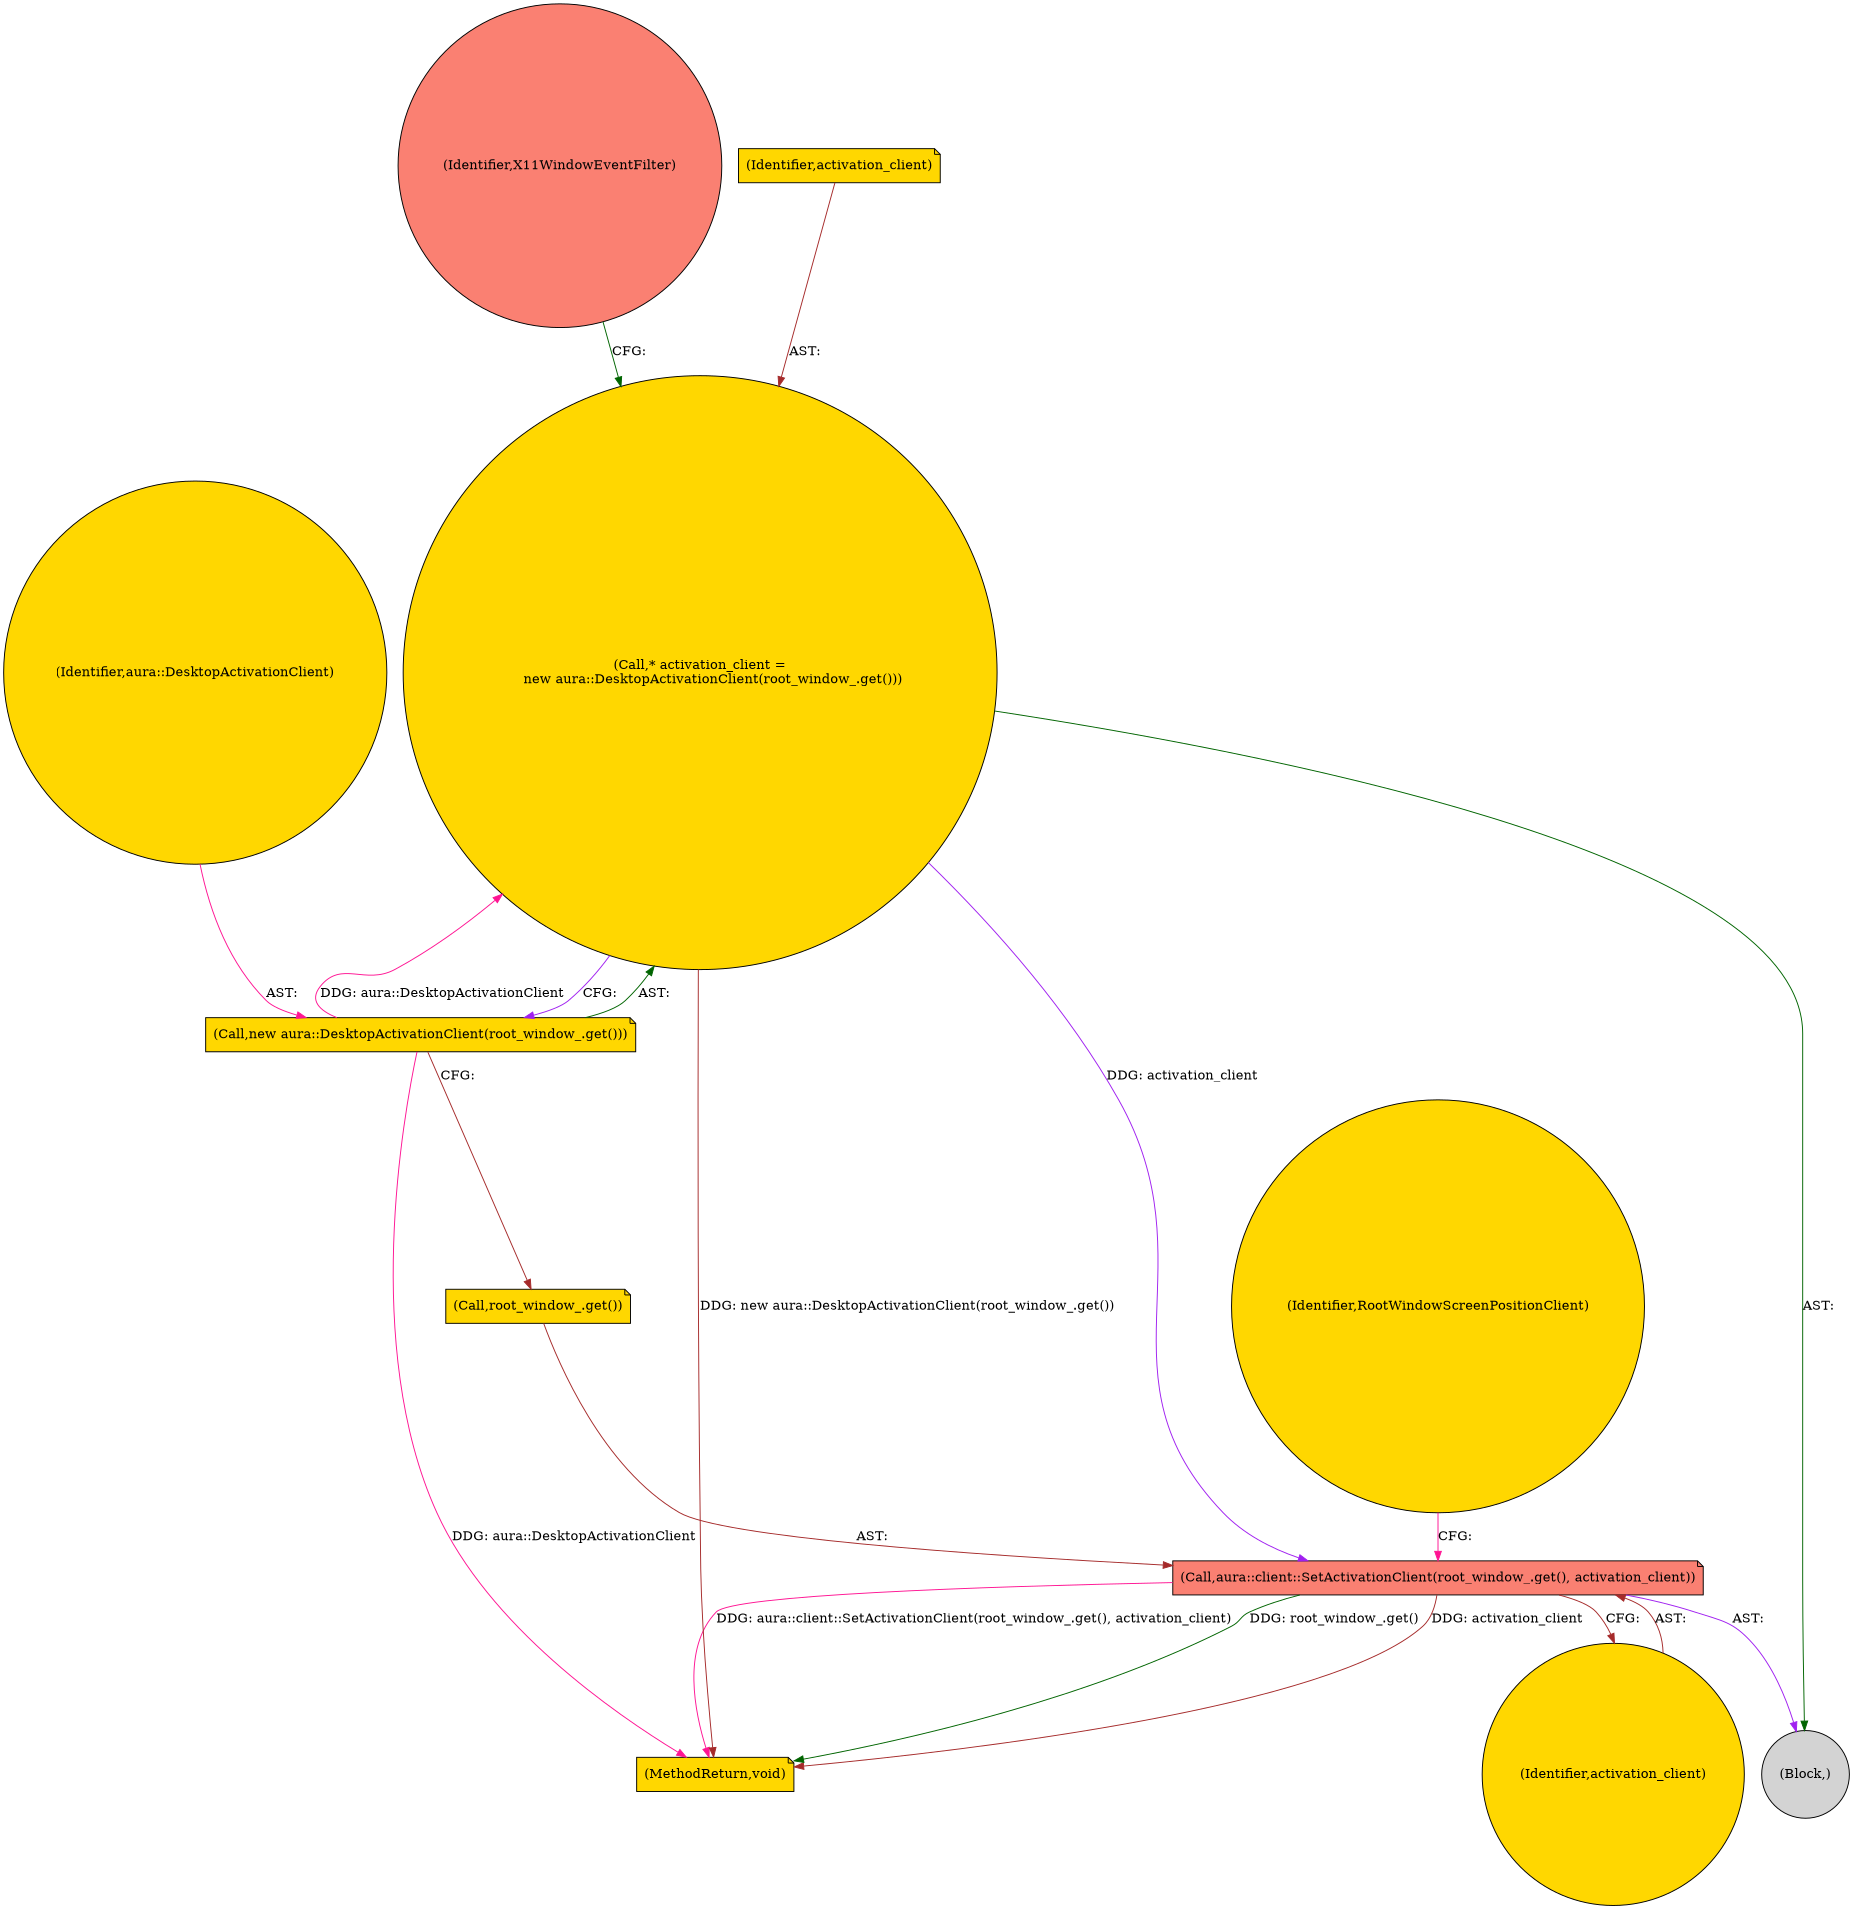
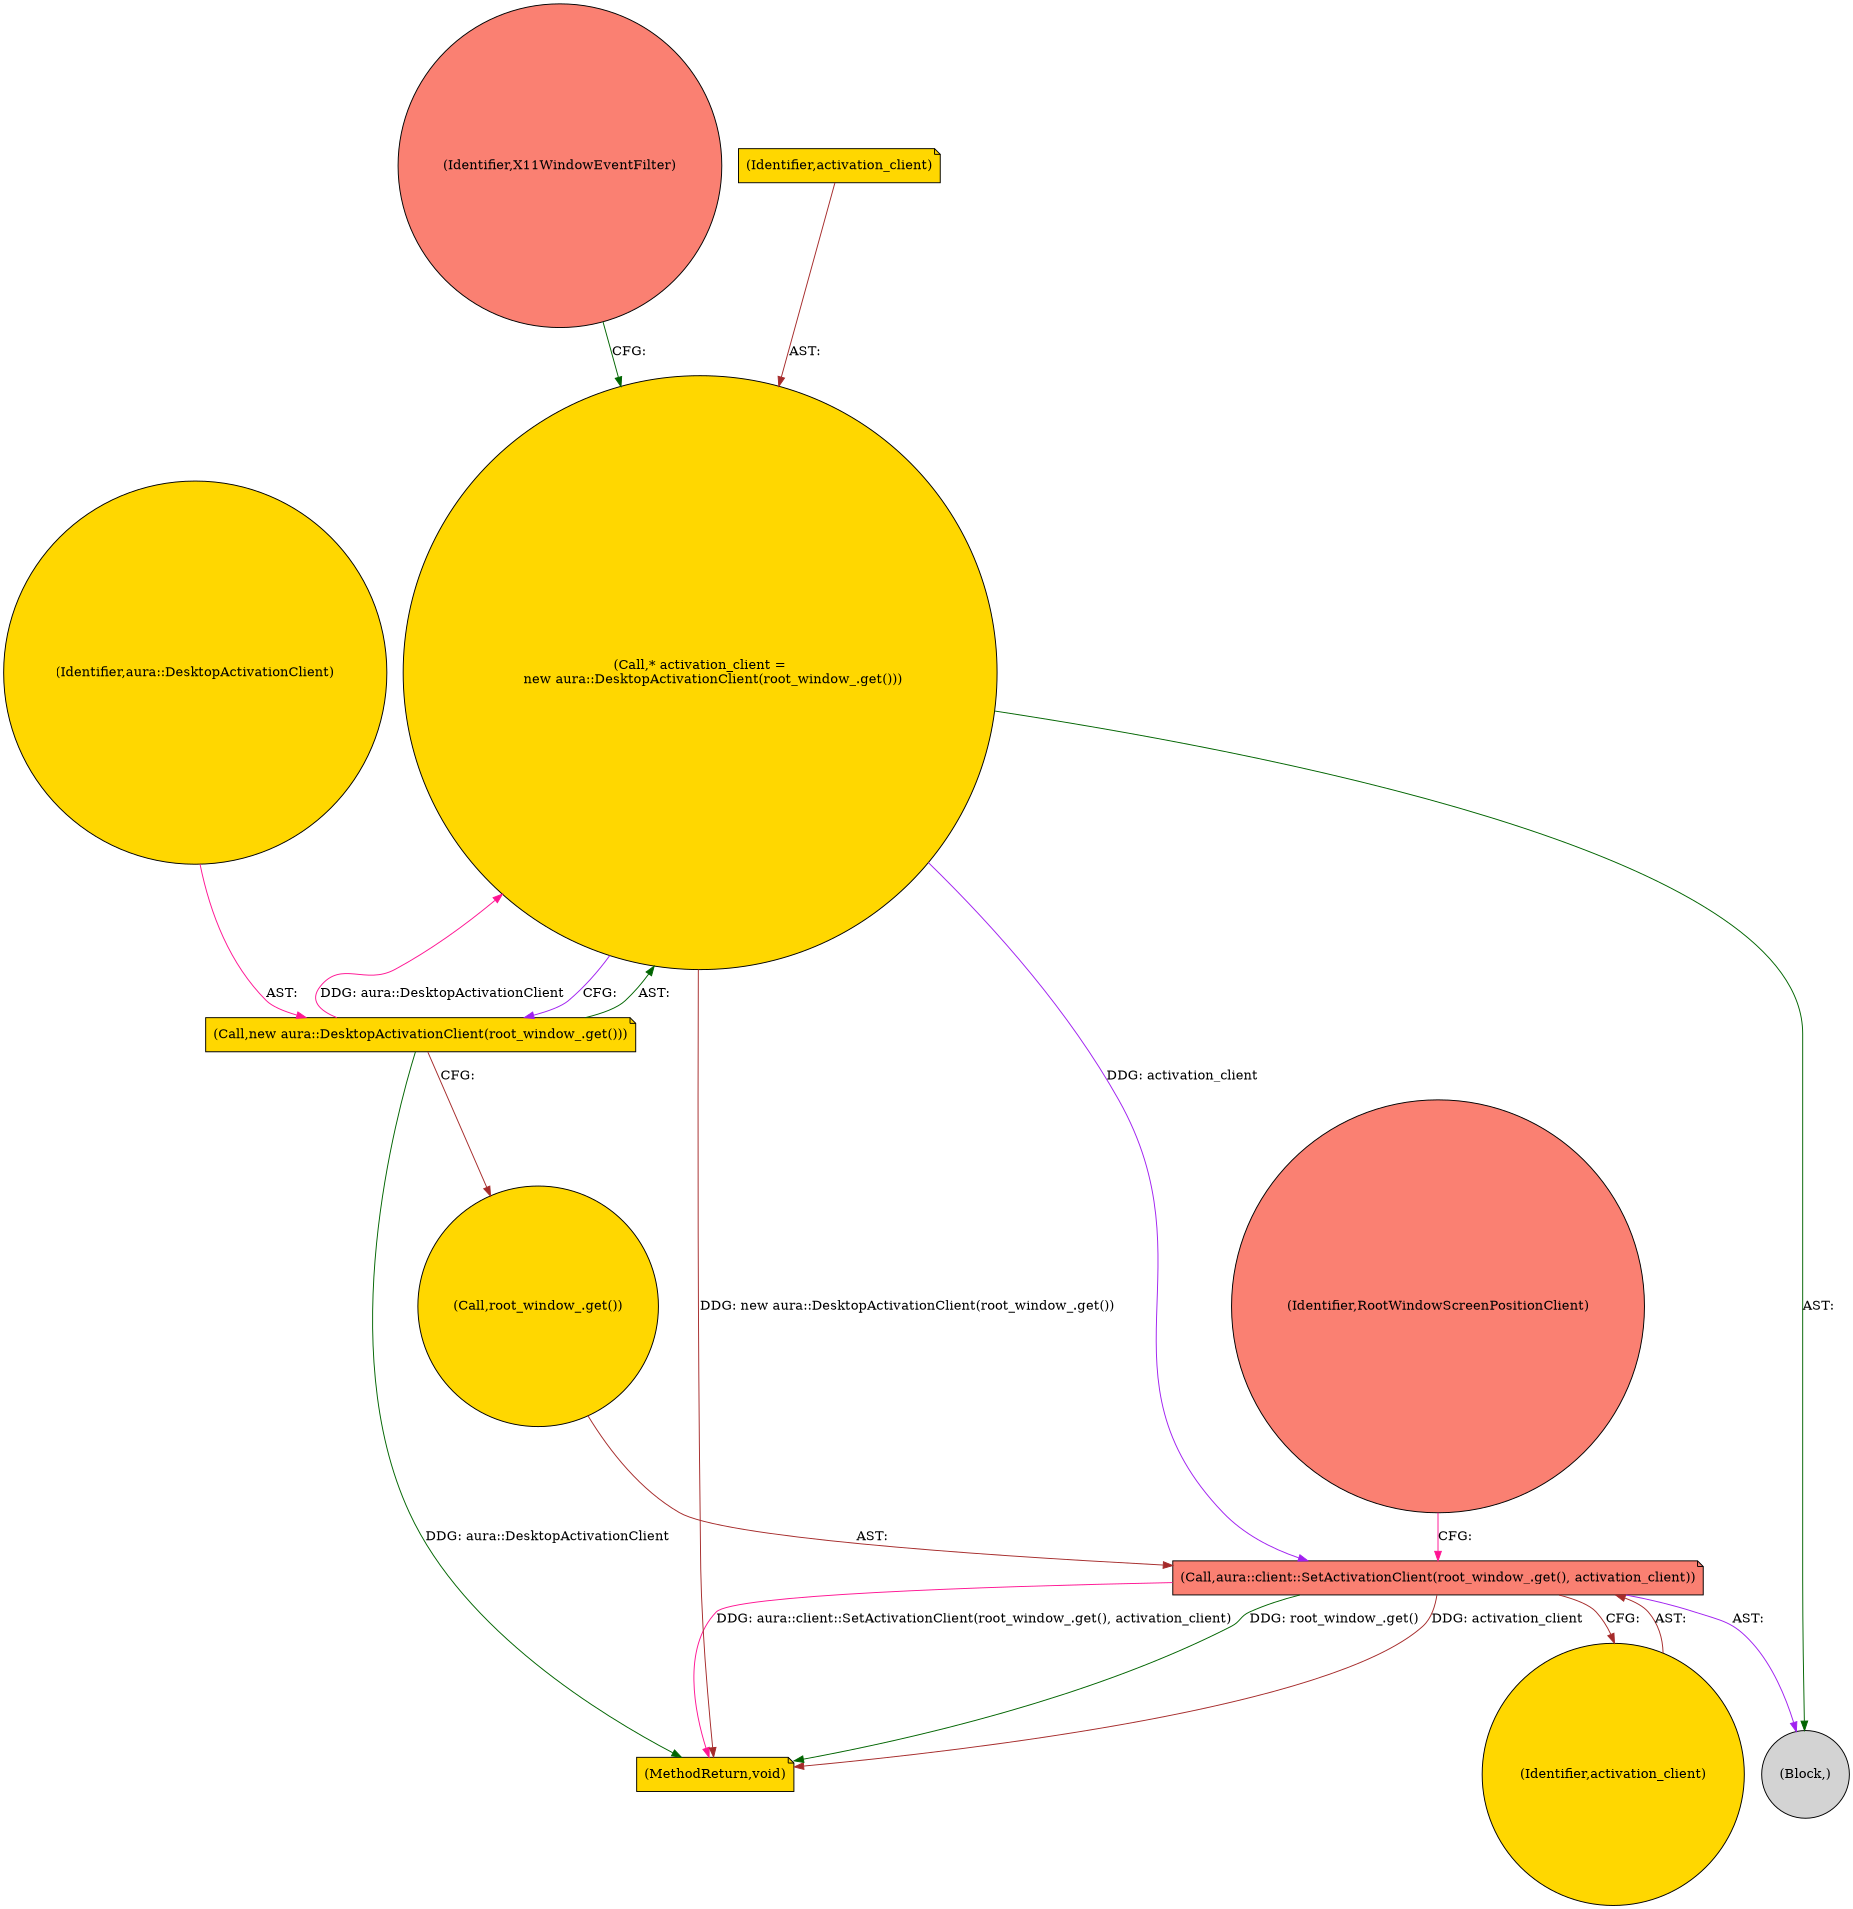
(538, 1306) -> (538, 1306)
(1438, 1306) -> (1438, 1306)
(416, 1454) -> (392, 1462)
